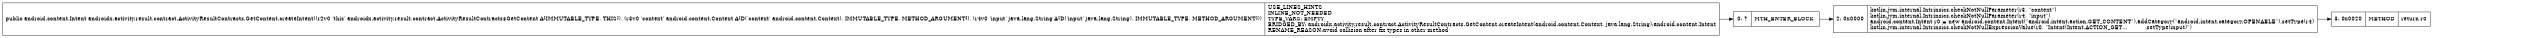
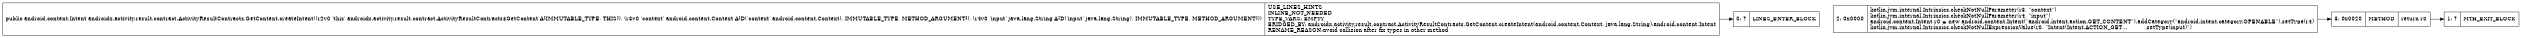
(1784, 19) -> (1784, 19)
(1824, 19) -> none
none -> (2482, 19)
